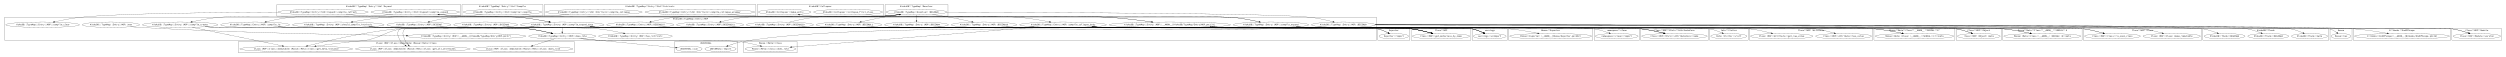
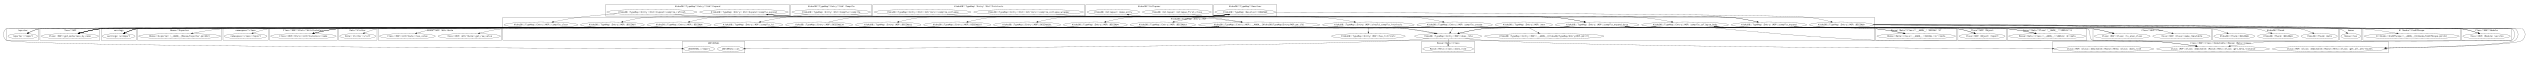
none -> (959, 16)
(1979, 36) -> (1982, 36)
(915, 37) -> (1557, 28)
